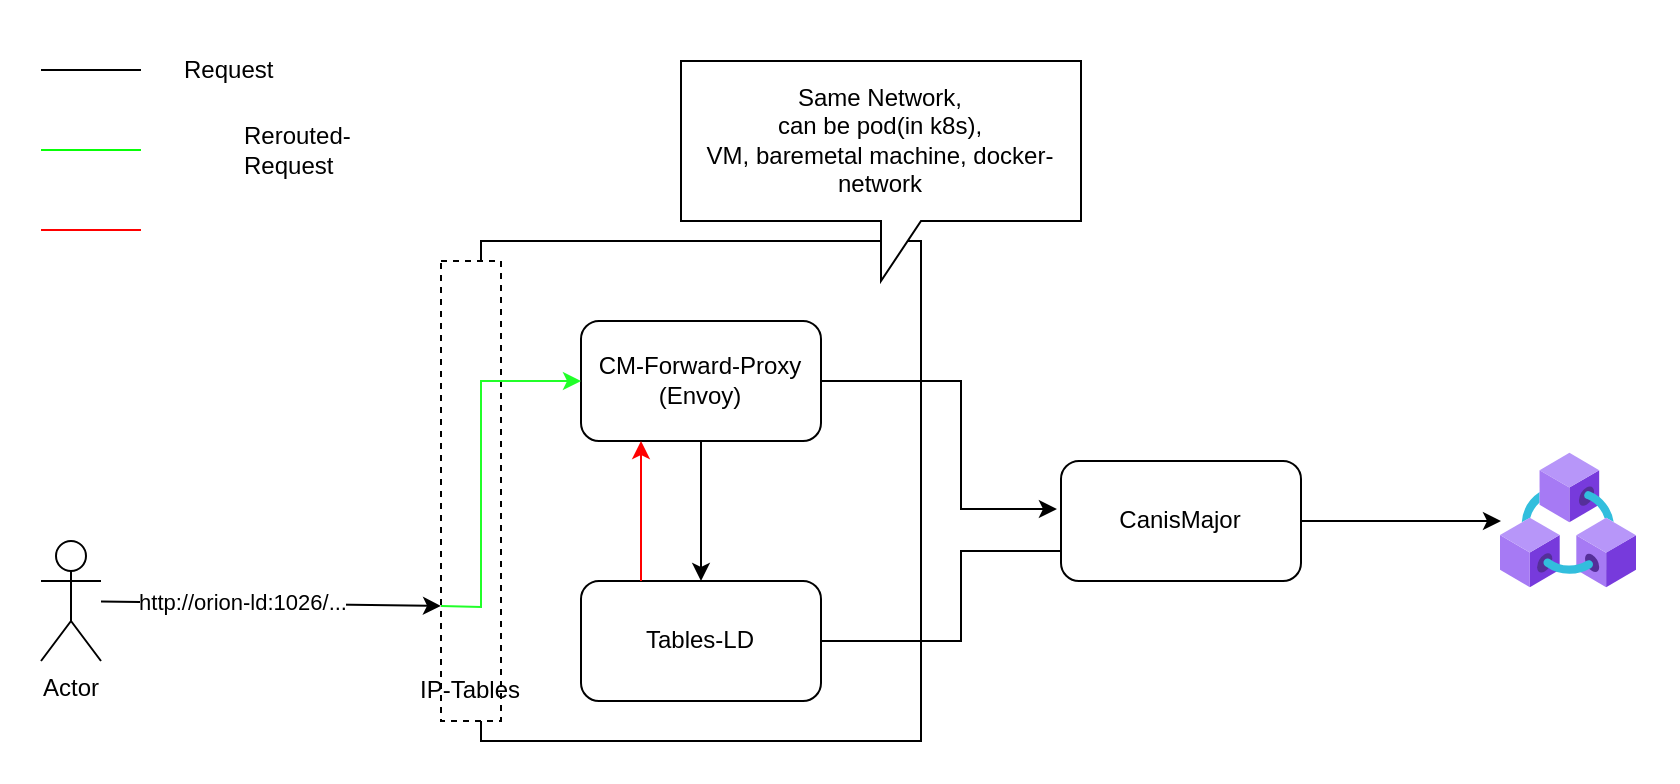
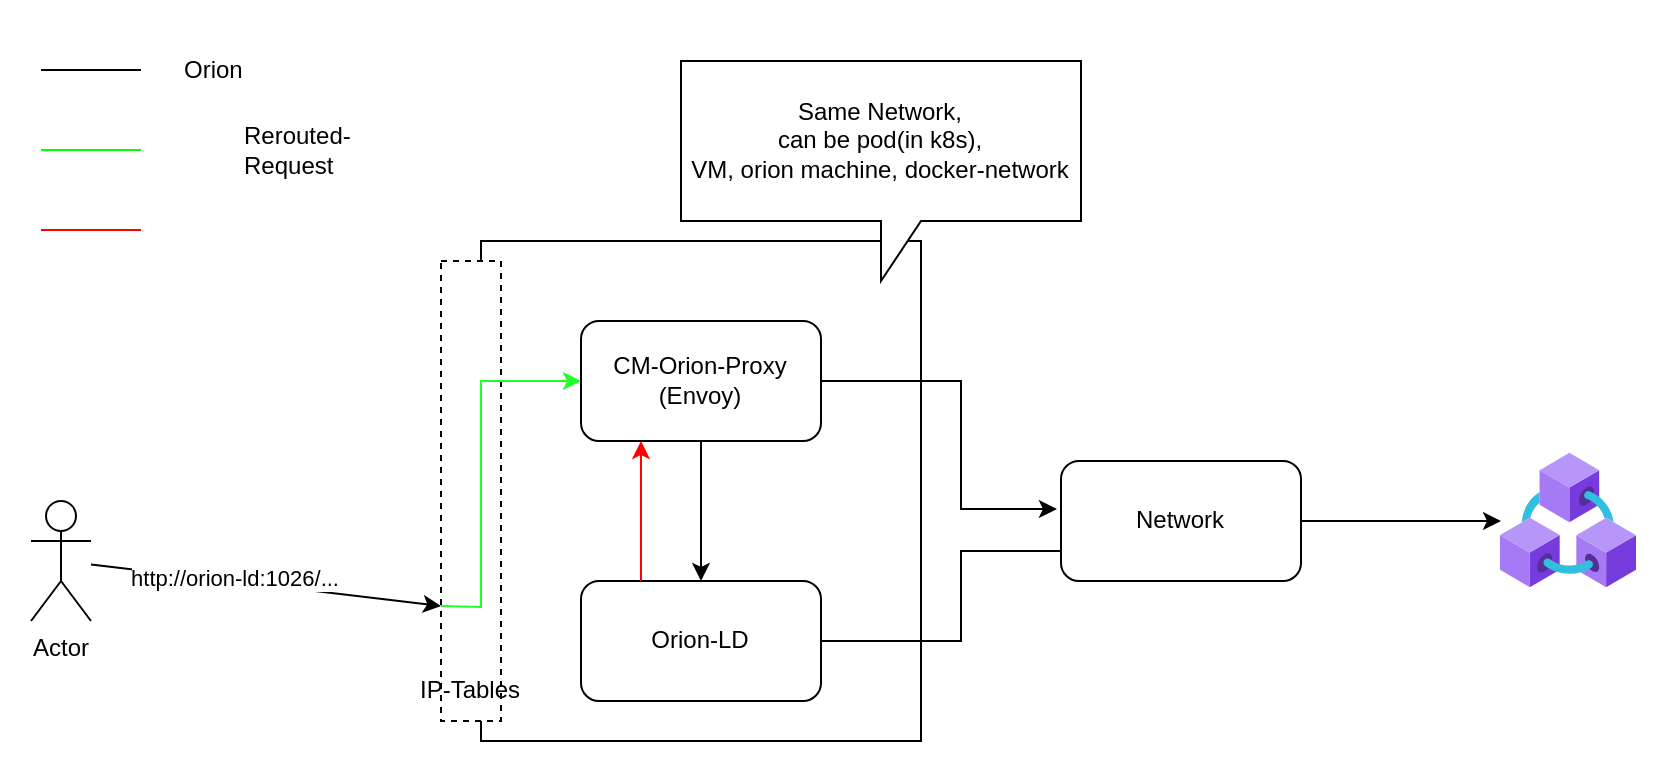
(232, 71) -> (215, 71)
(881, 141) -> (881, 141)
(701, 381) -> (701, 381)
(1181, 521) -> (1181, 521)
(71, 601) -> (61, 561)
(701, 641) -> (701, 641)
